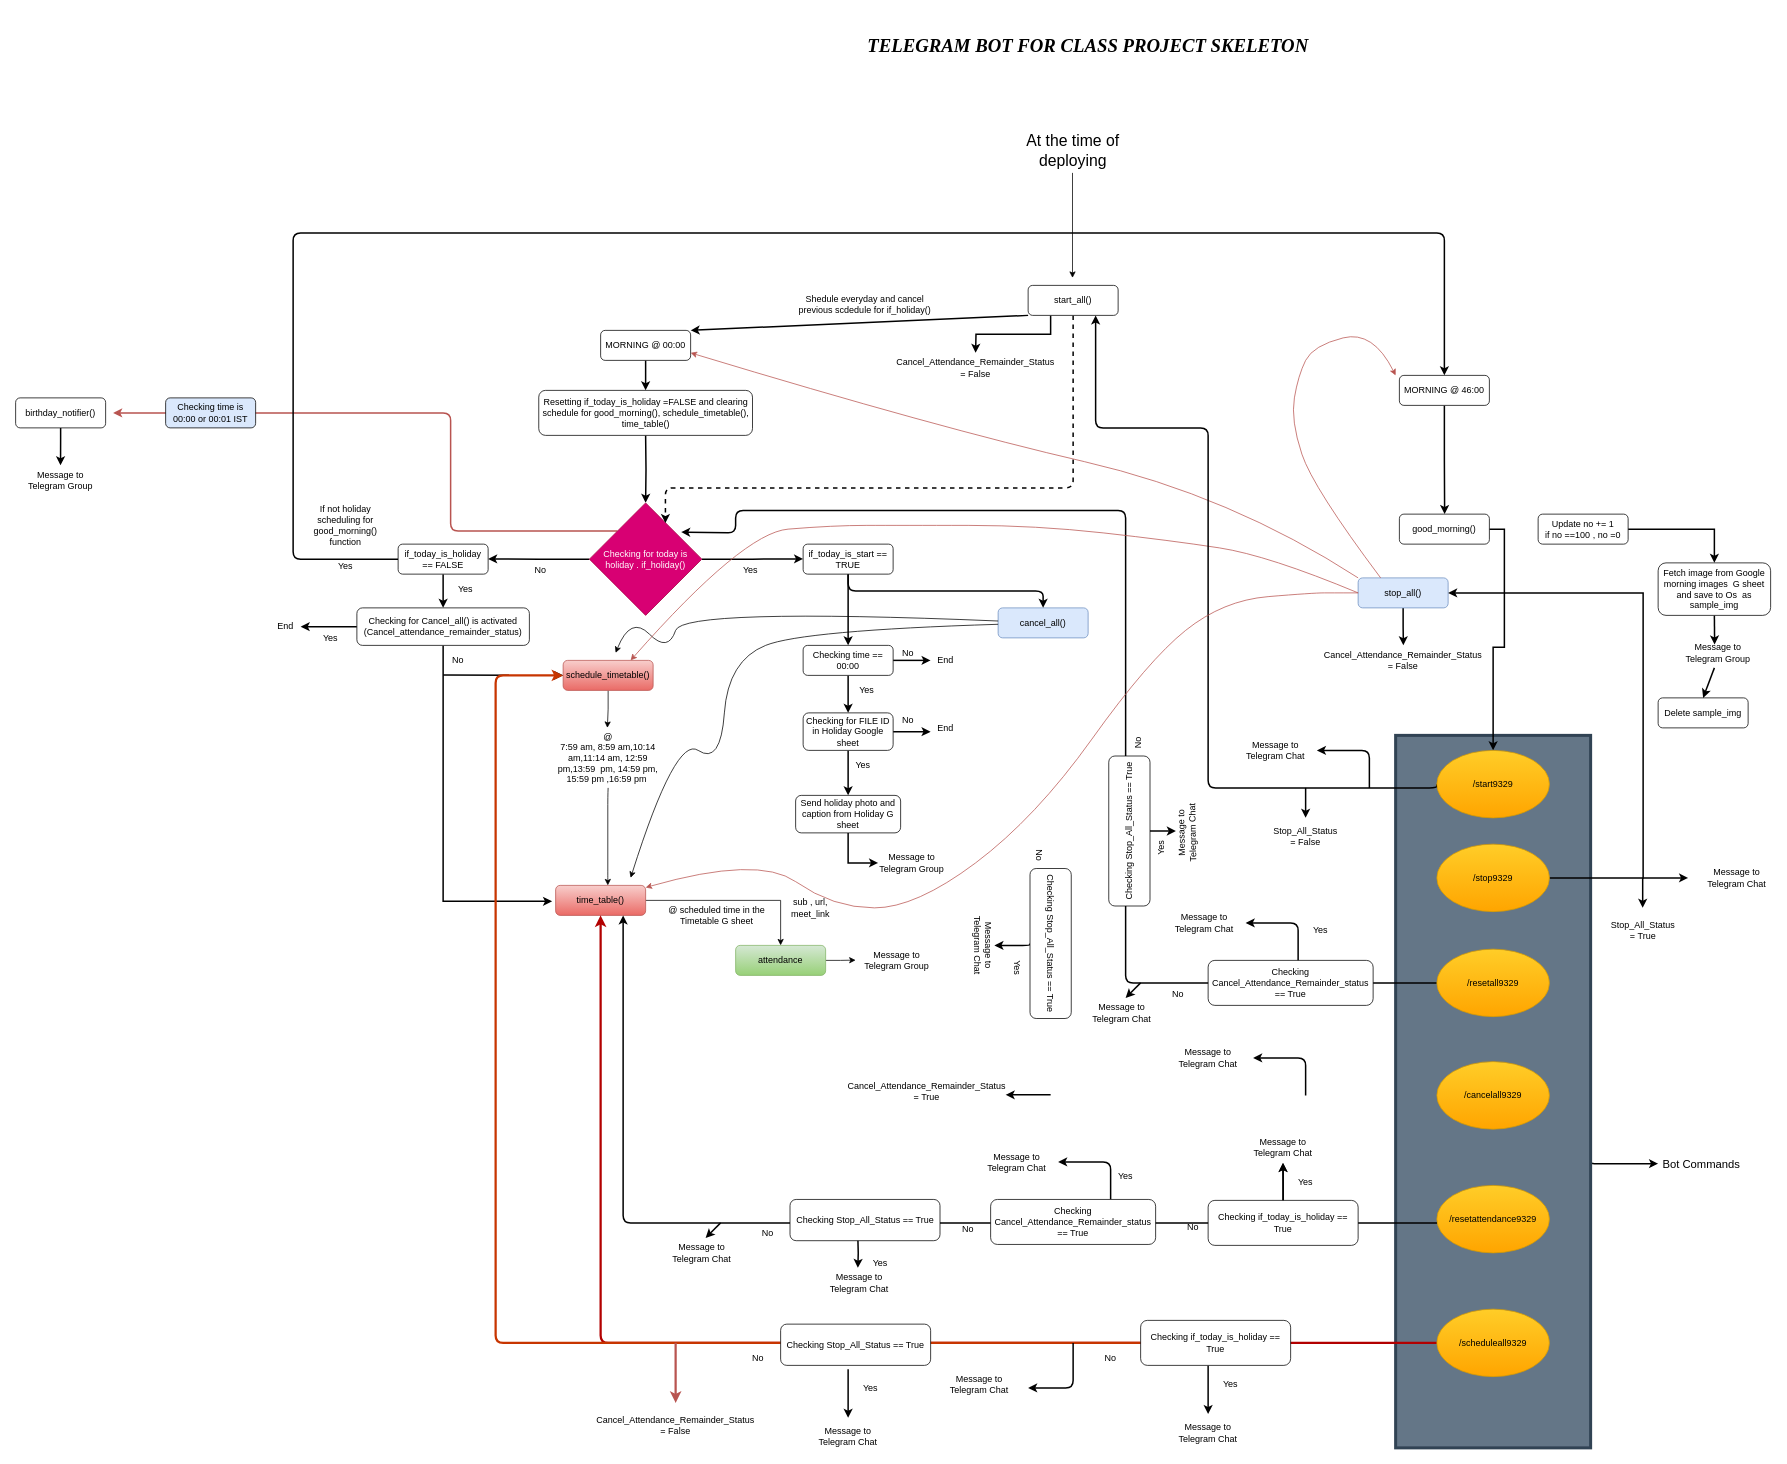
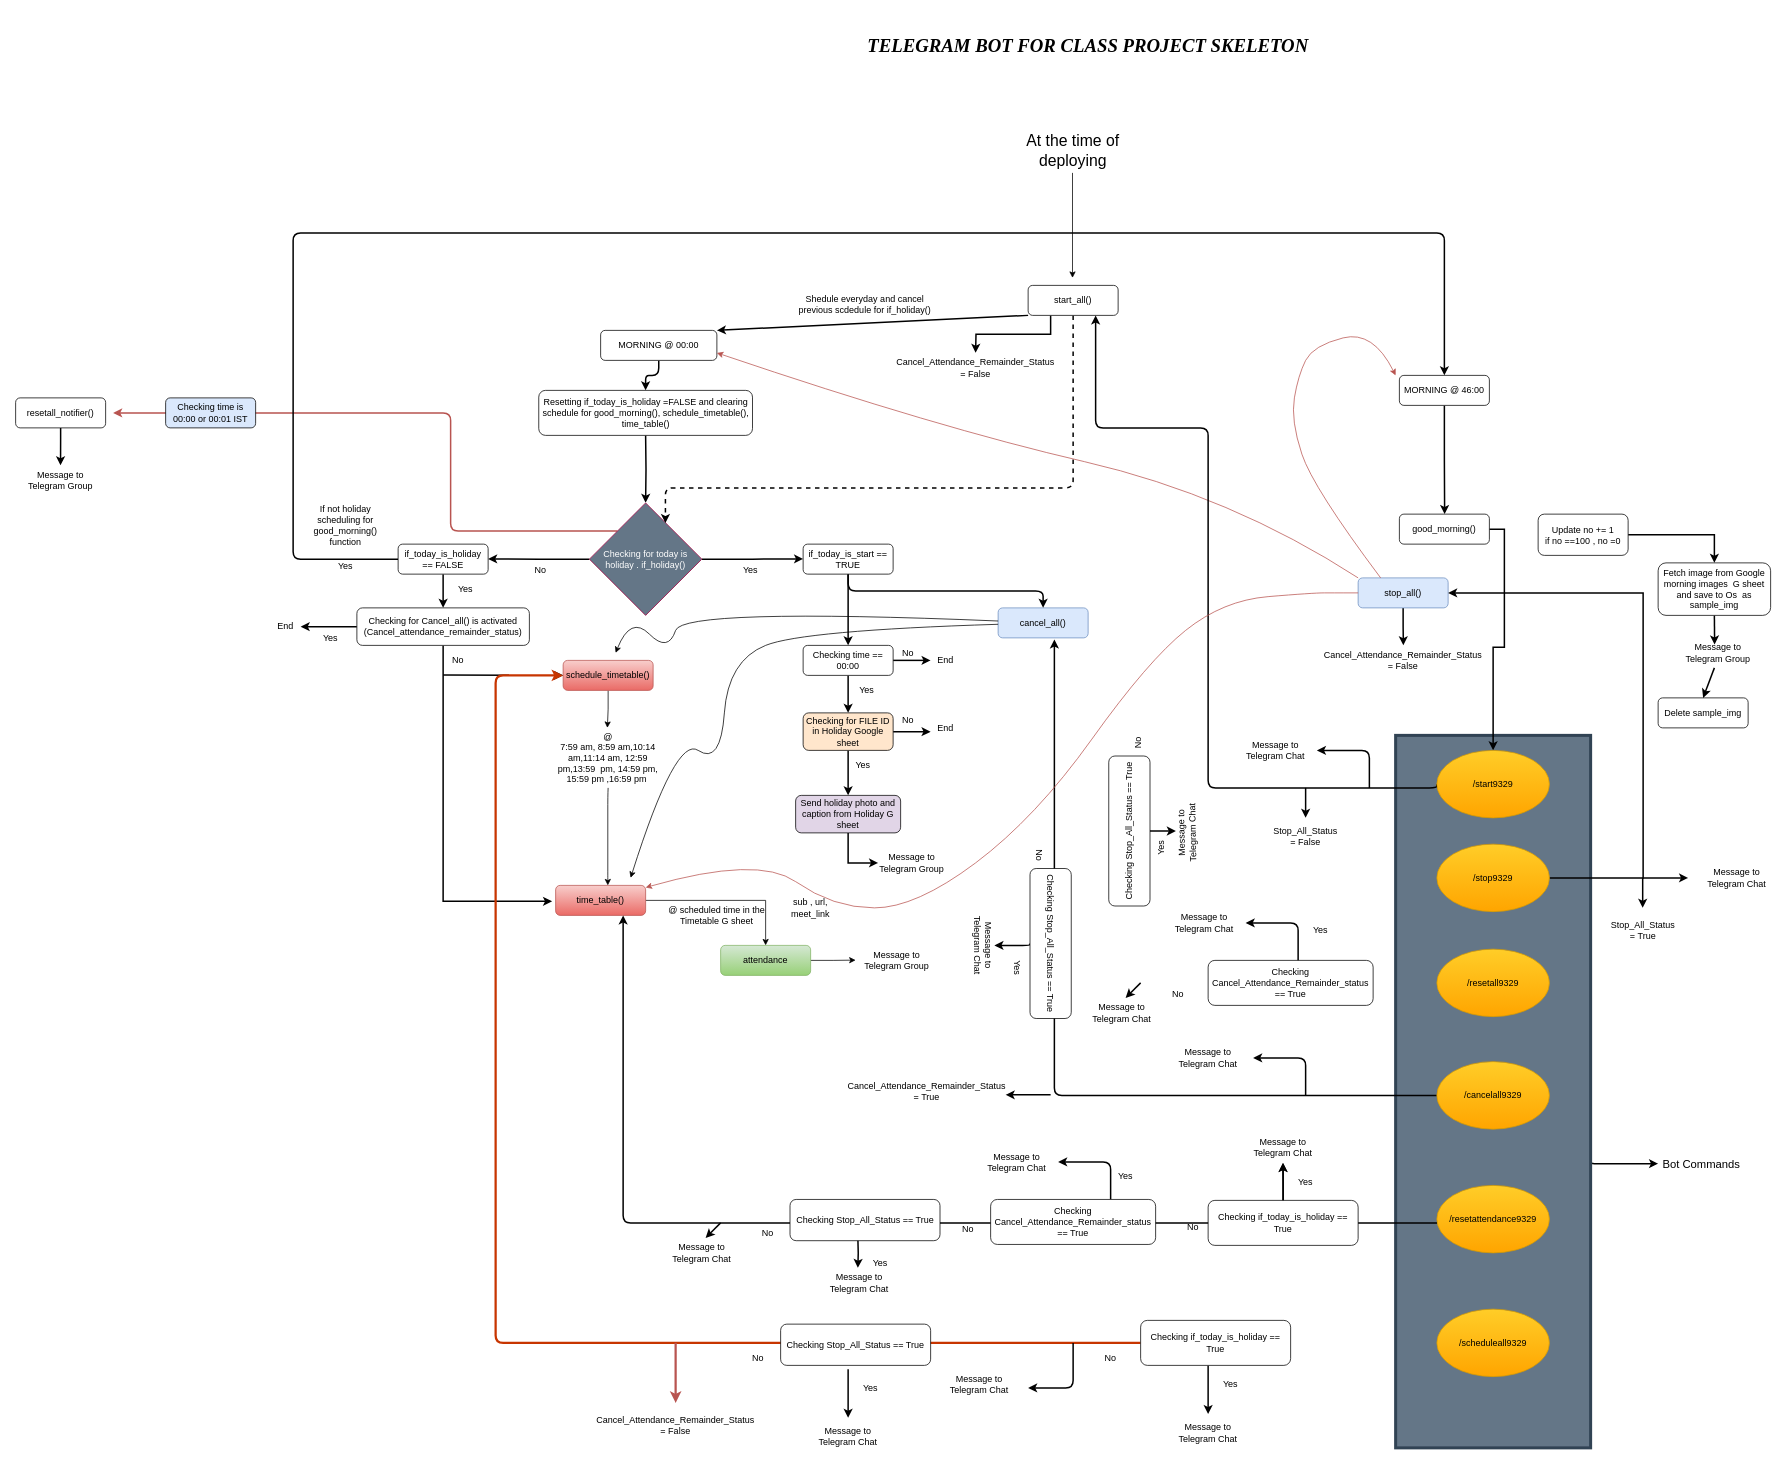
(645, 345) -> (659, 345)
(60, 413) -> (60, 413)
(1022, 510) -> none
(1583, 529) -> (1583, 535)
(645, 559) -> (645, 559)
(1340, 586) -> none
(848, 732) -> (848, 732)
(848, 814) -> (848, 814)
(780, 960) -> (765, 960)
none -> (1209, 1095)
(600, 1131) -> none
